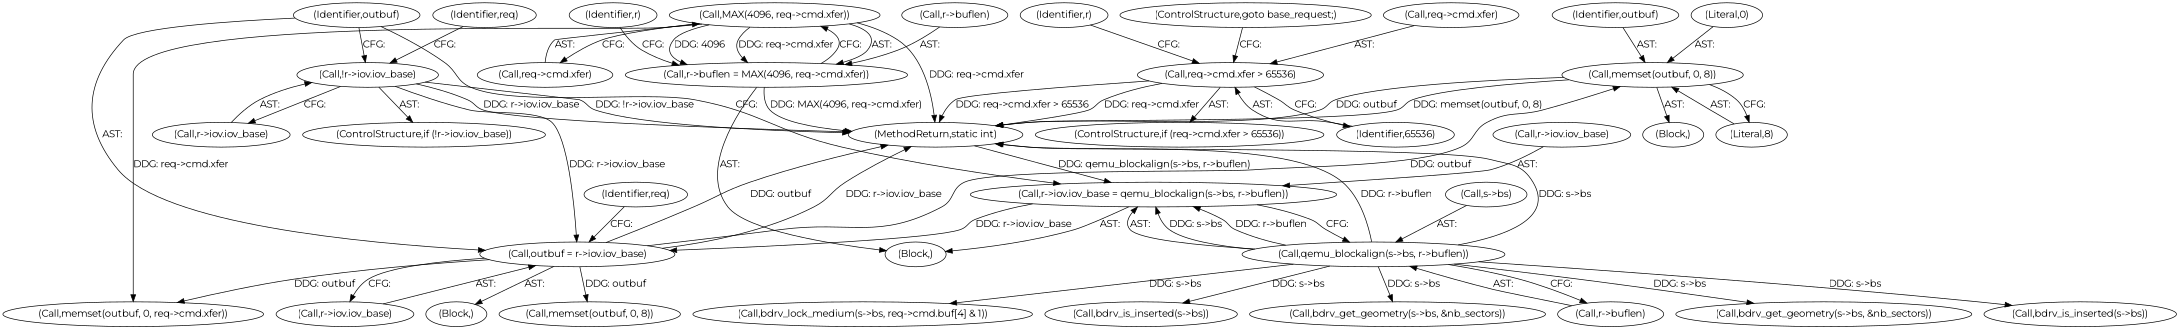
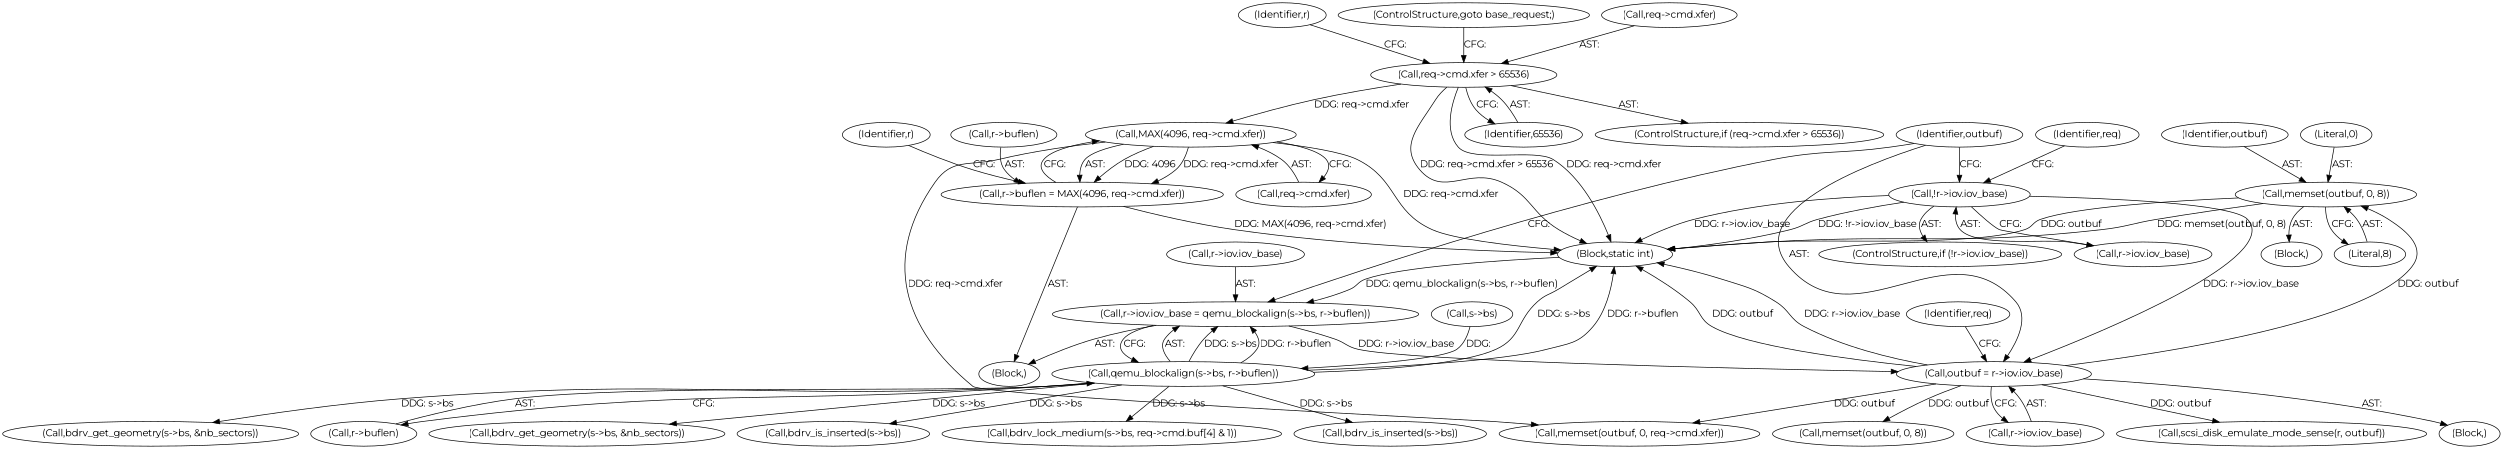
none -> (1316, 99)
(936, 135) -> (1615, 254)
(1448, 224) -> (1480, 344)
none -> (2272, 434)
